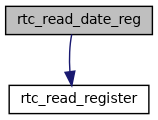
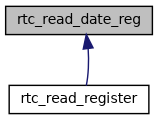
(70, 53) -> (88, 67)
